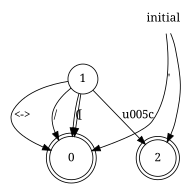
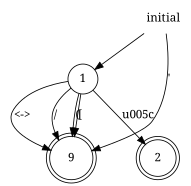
(180, 84) -> (123, 49)
(71, 158) -> (71, 158)
